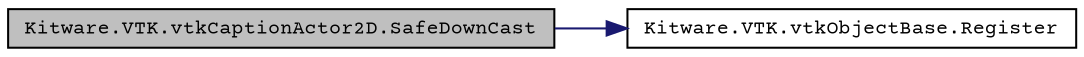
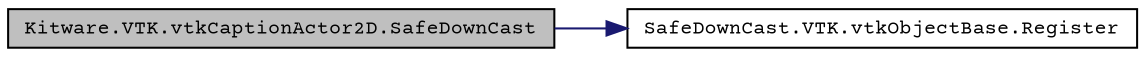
(852, 28) -> (882, 28)
